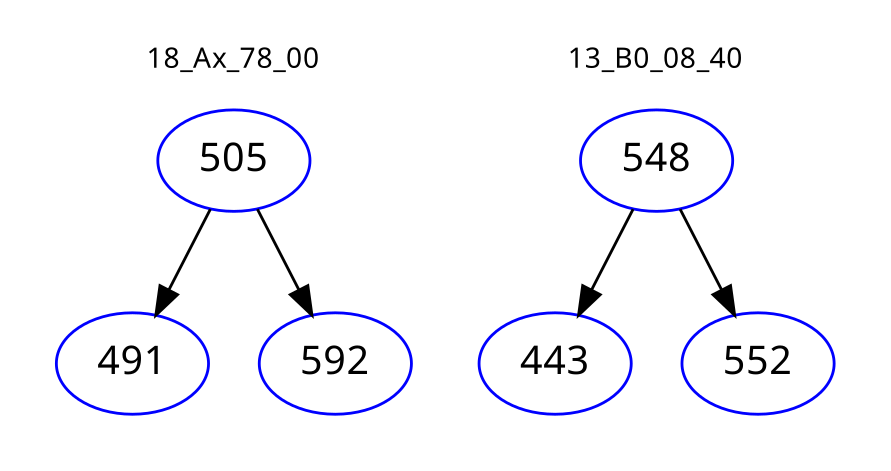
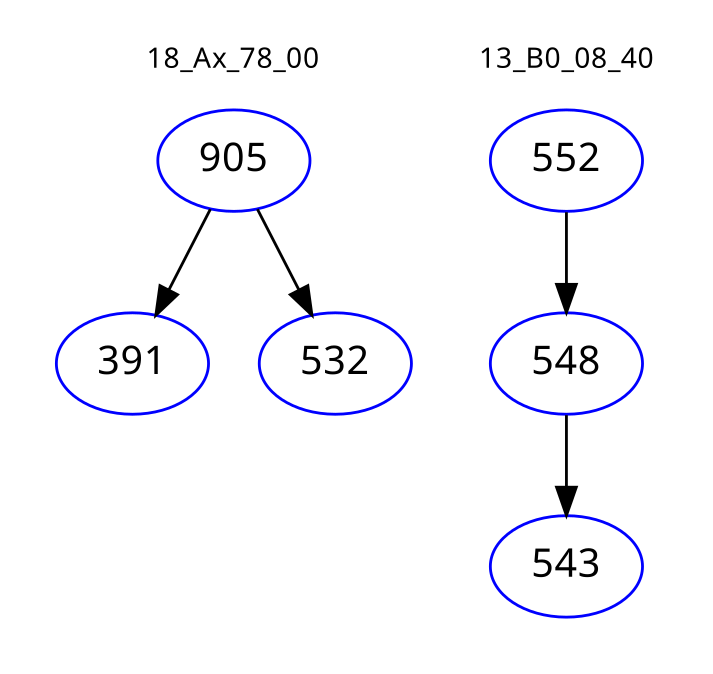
(234, 161) -> (234, 161)
(701, 249) -> (566, 248)
(132, 364) -> (132, 364)
(335, 364) -> (335, 364)
(555, 364) -> (566, 566)
